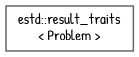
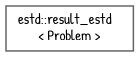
(70, 28) -> (70, 28)
